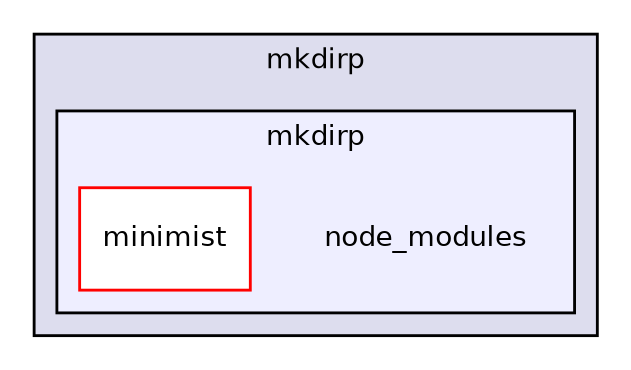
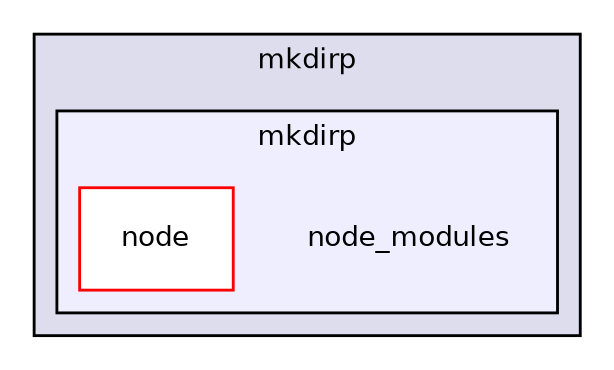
(165, 239) -> (156, 239)
